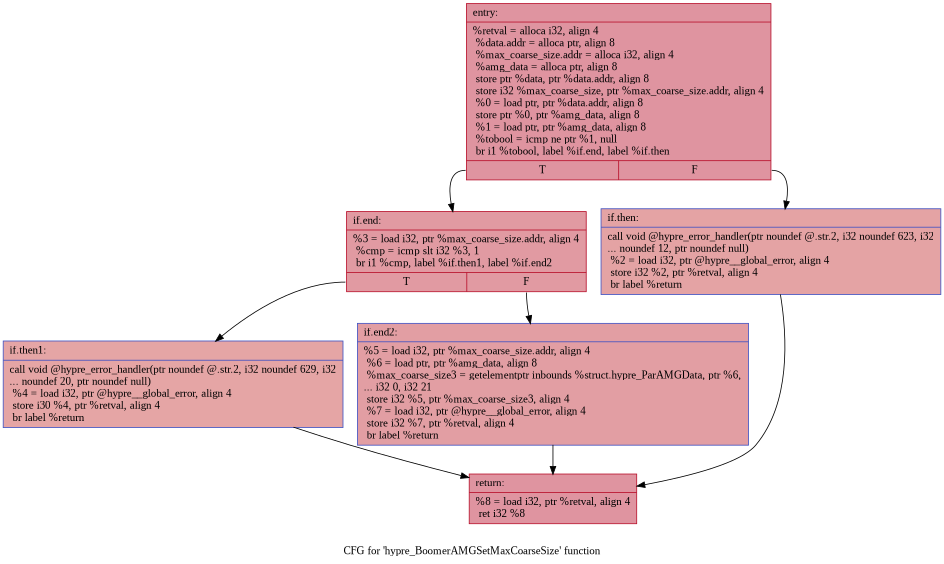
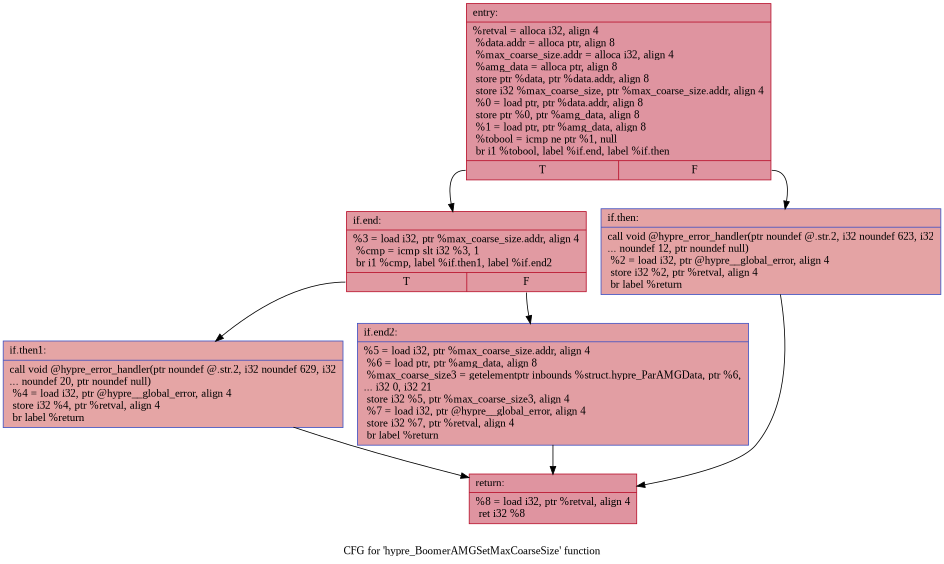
(85, 406) -> (85, 406)
